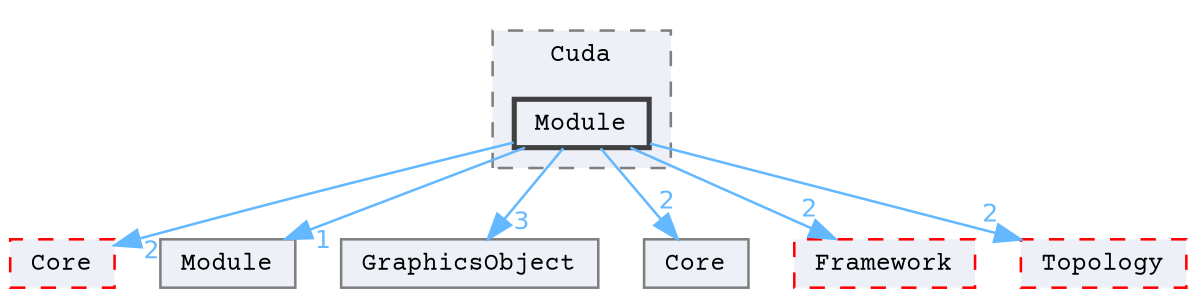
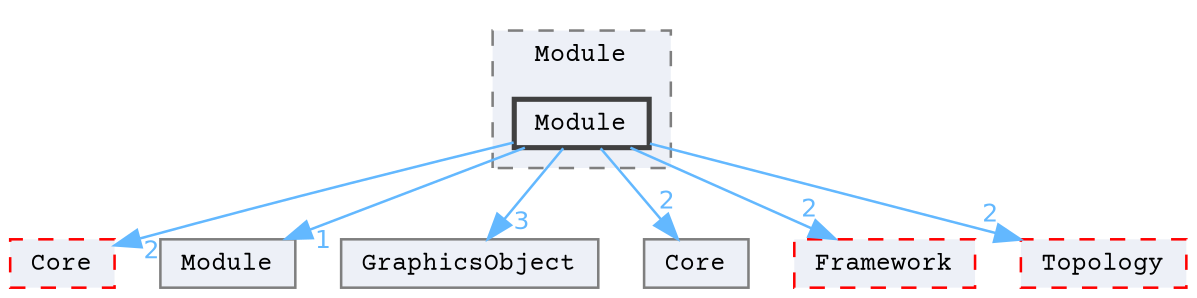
(582, 55) -> (582, 55)
